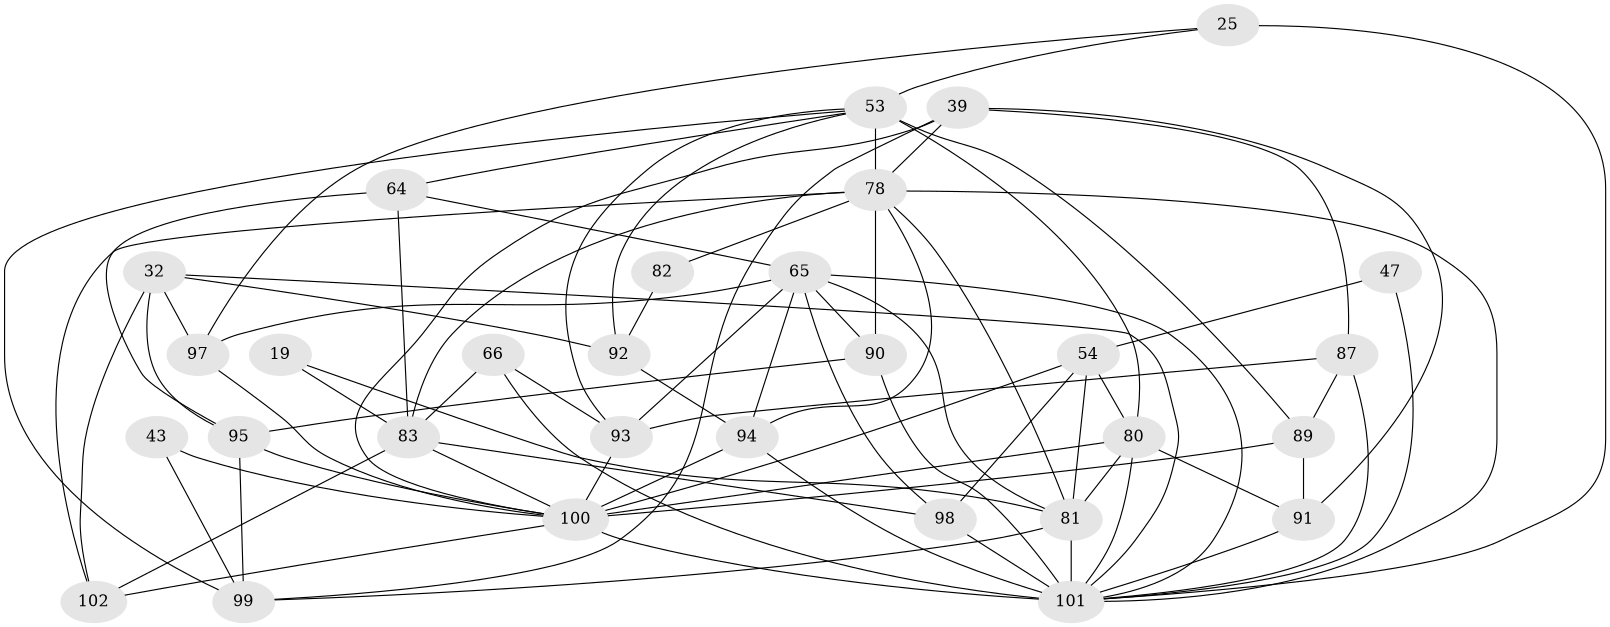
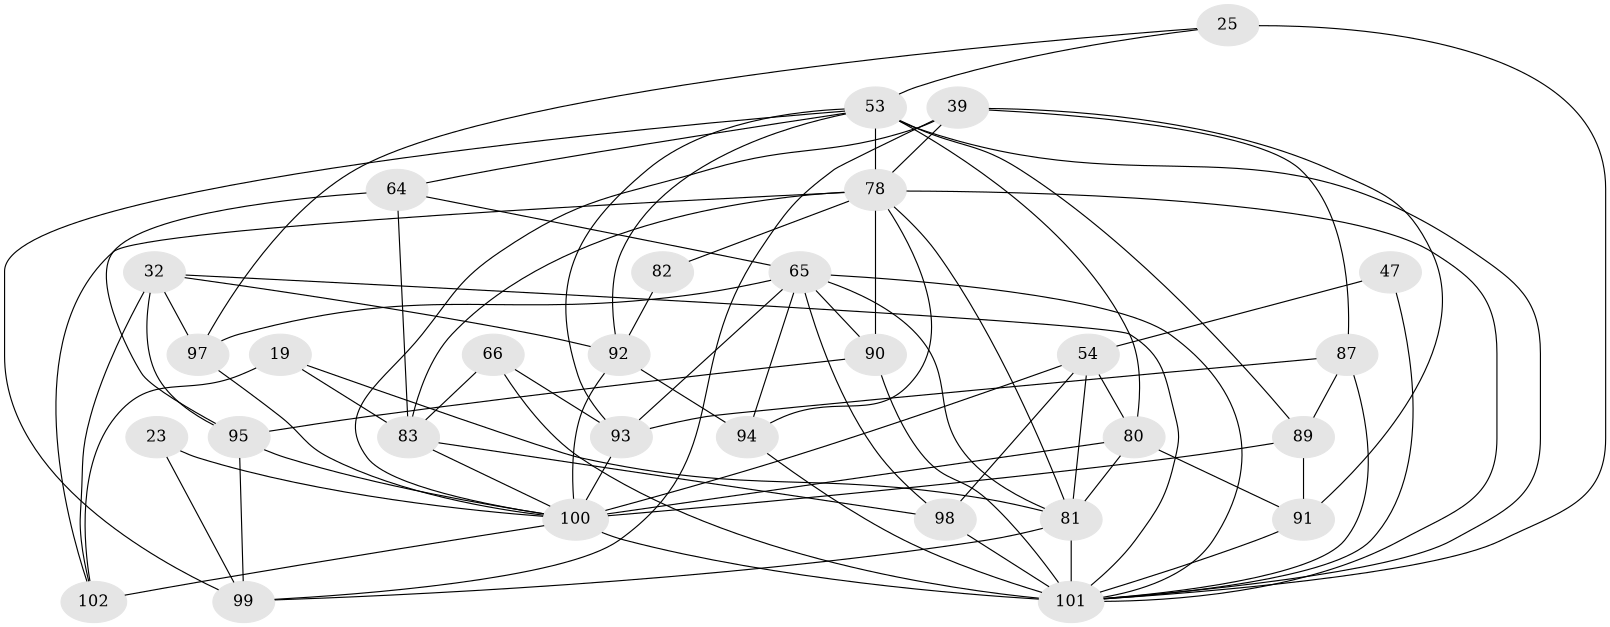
(157, 437) -> (157, 437)
(653, 482) -> (576, 433)
(252, 519) -> (111, 424)
(1118, 524) -> (1518, 288)
